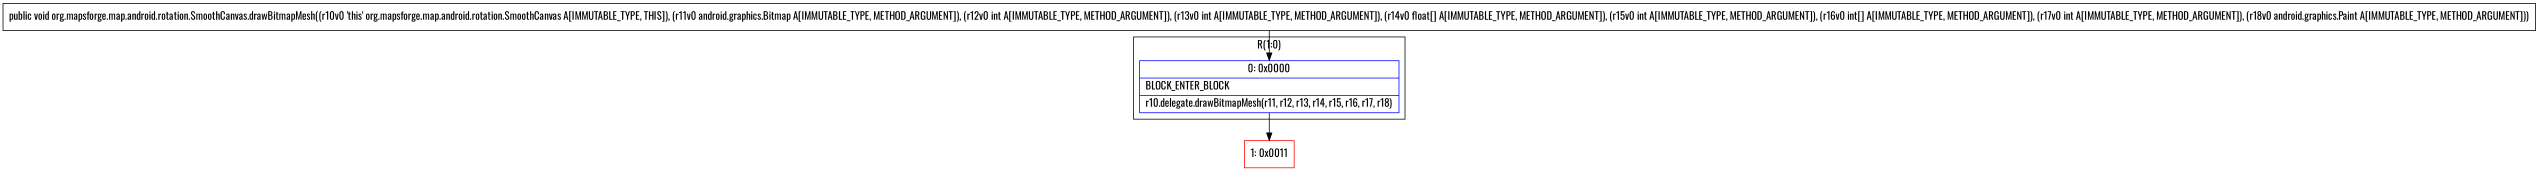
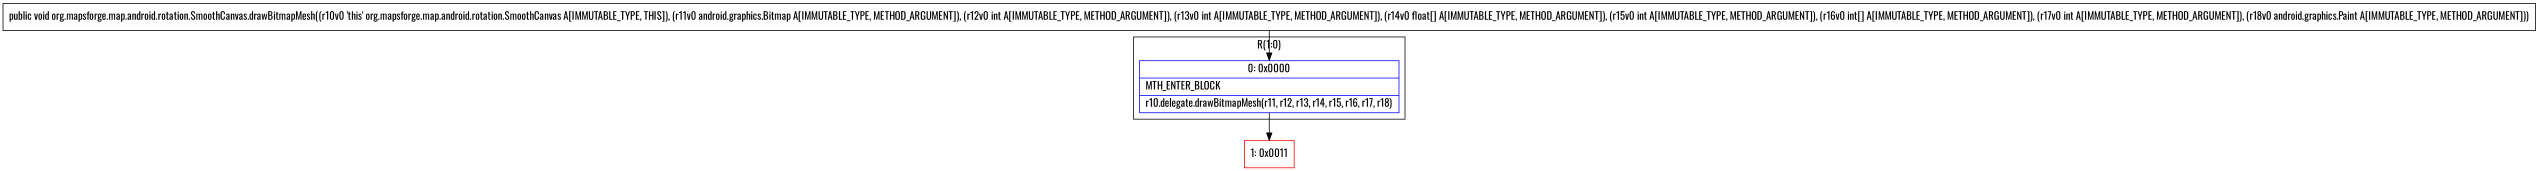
(1188, 86) -> (1183, 86)
